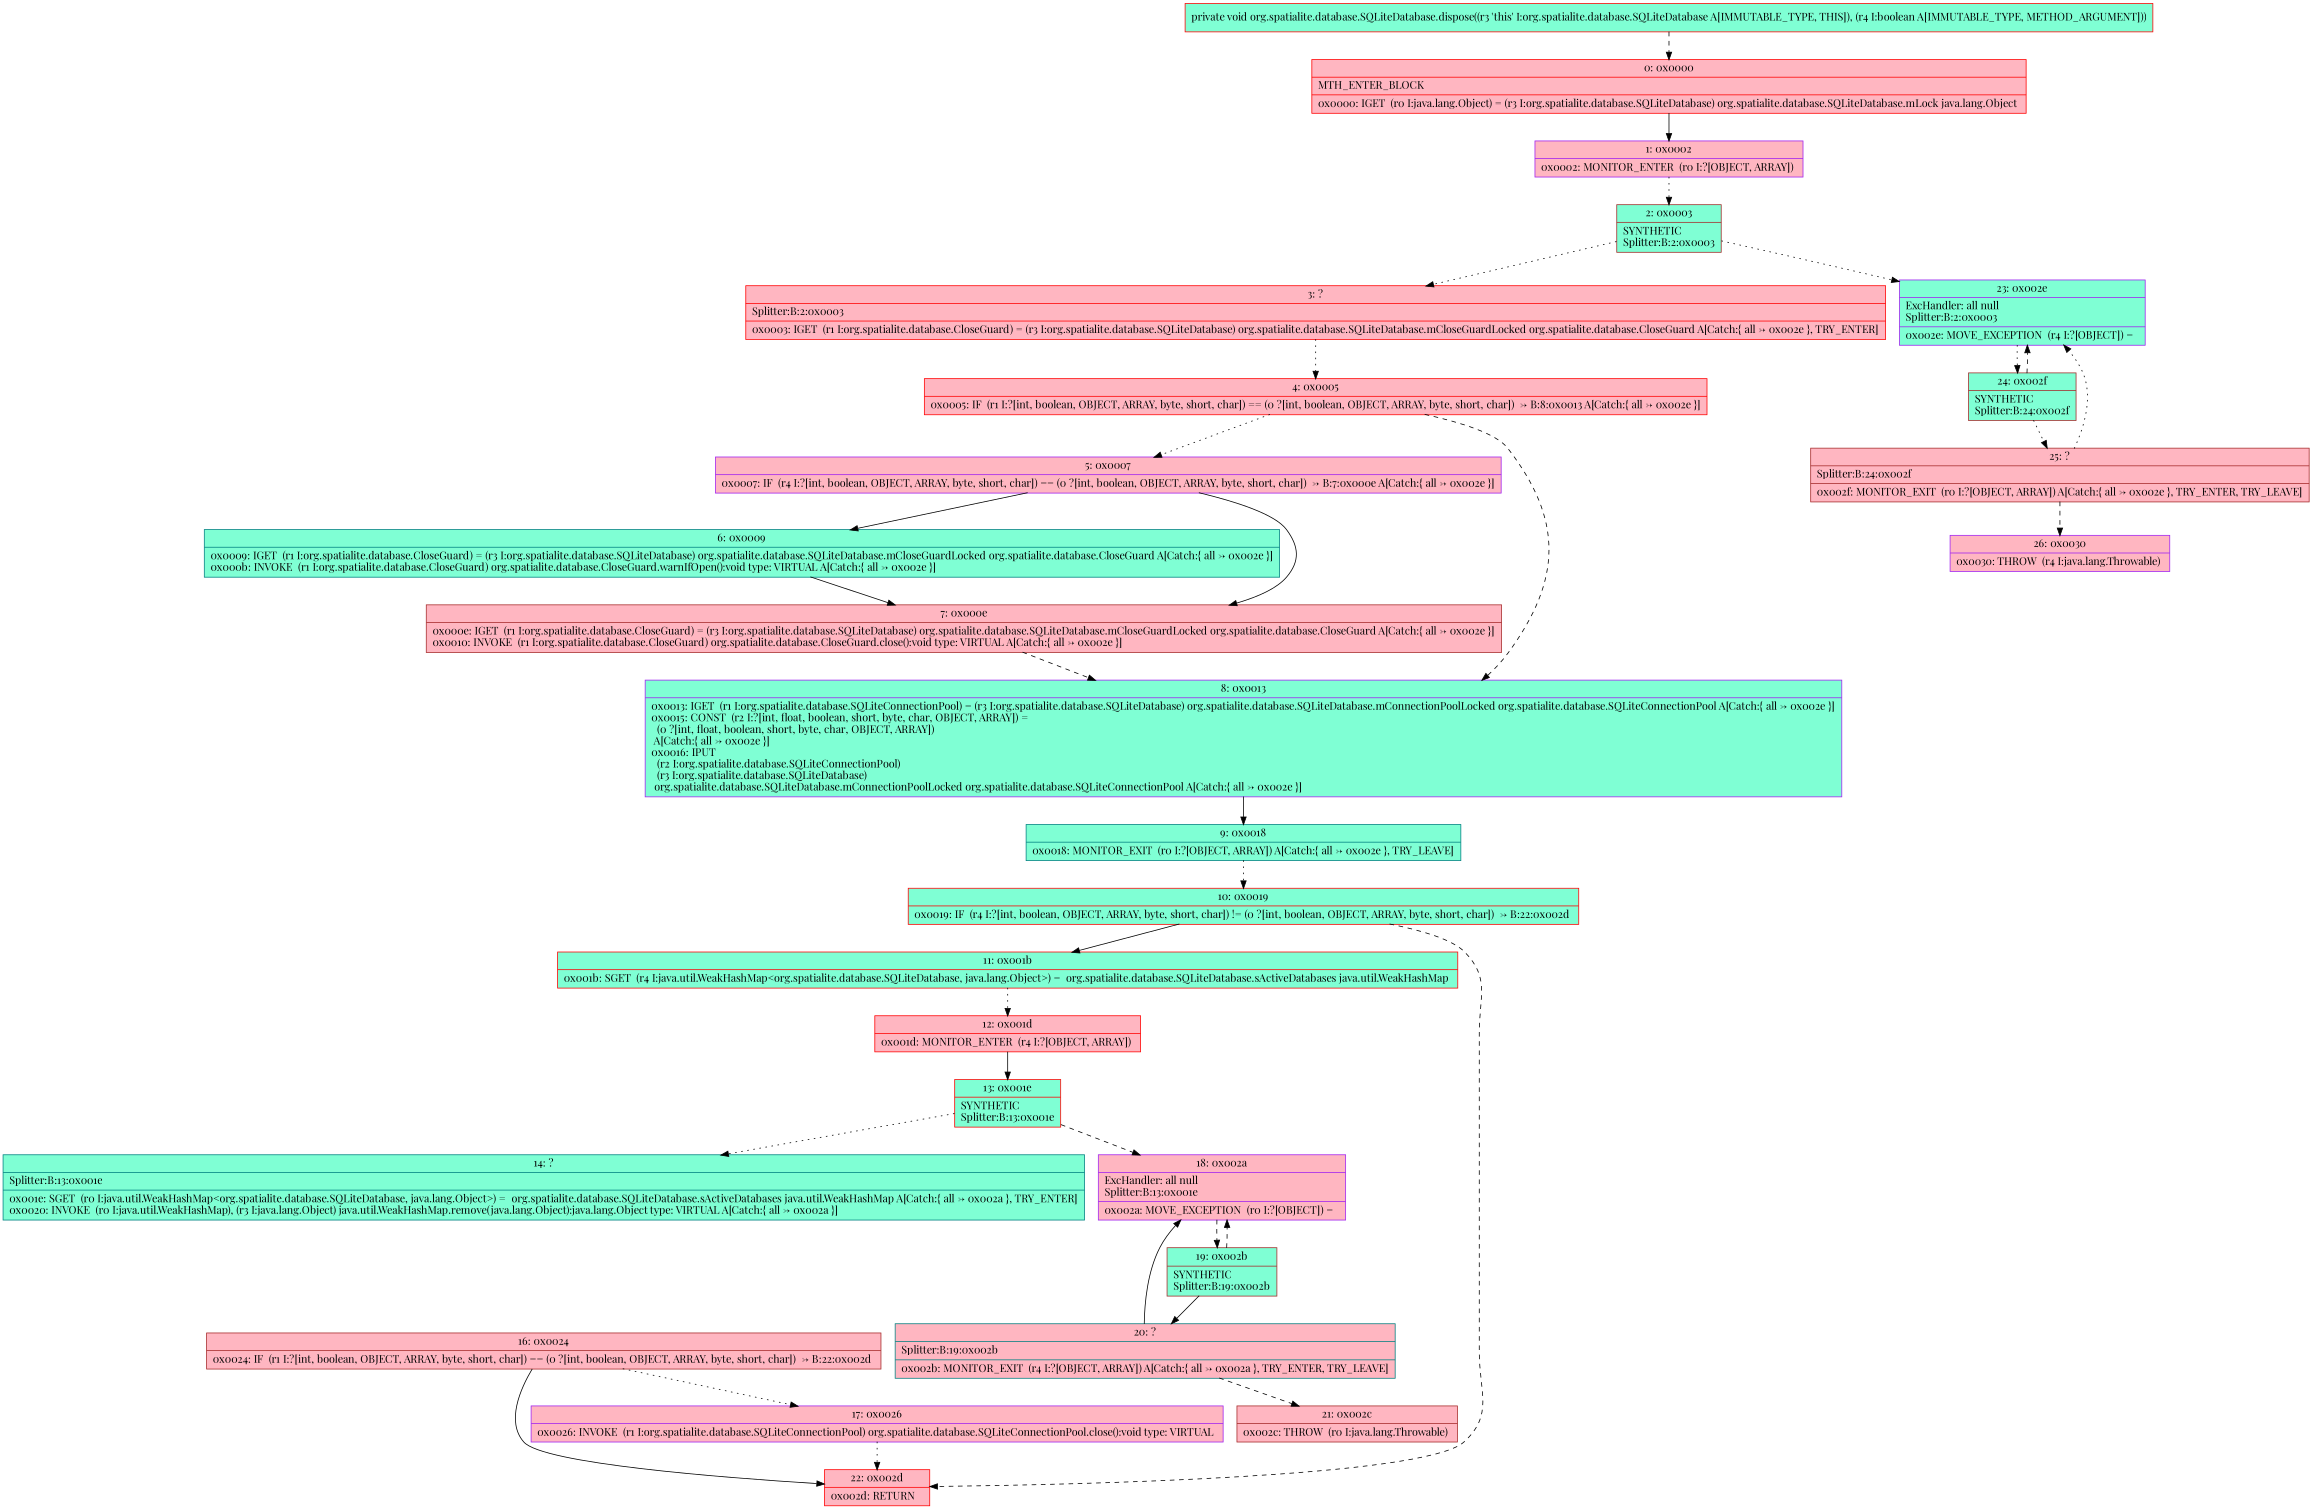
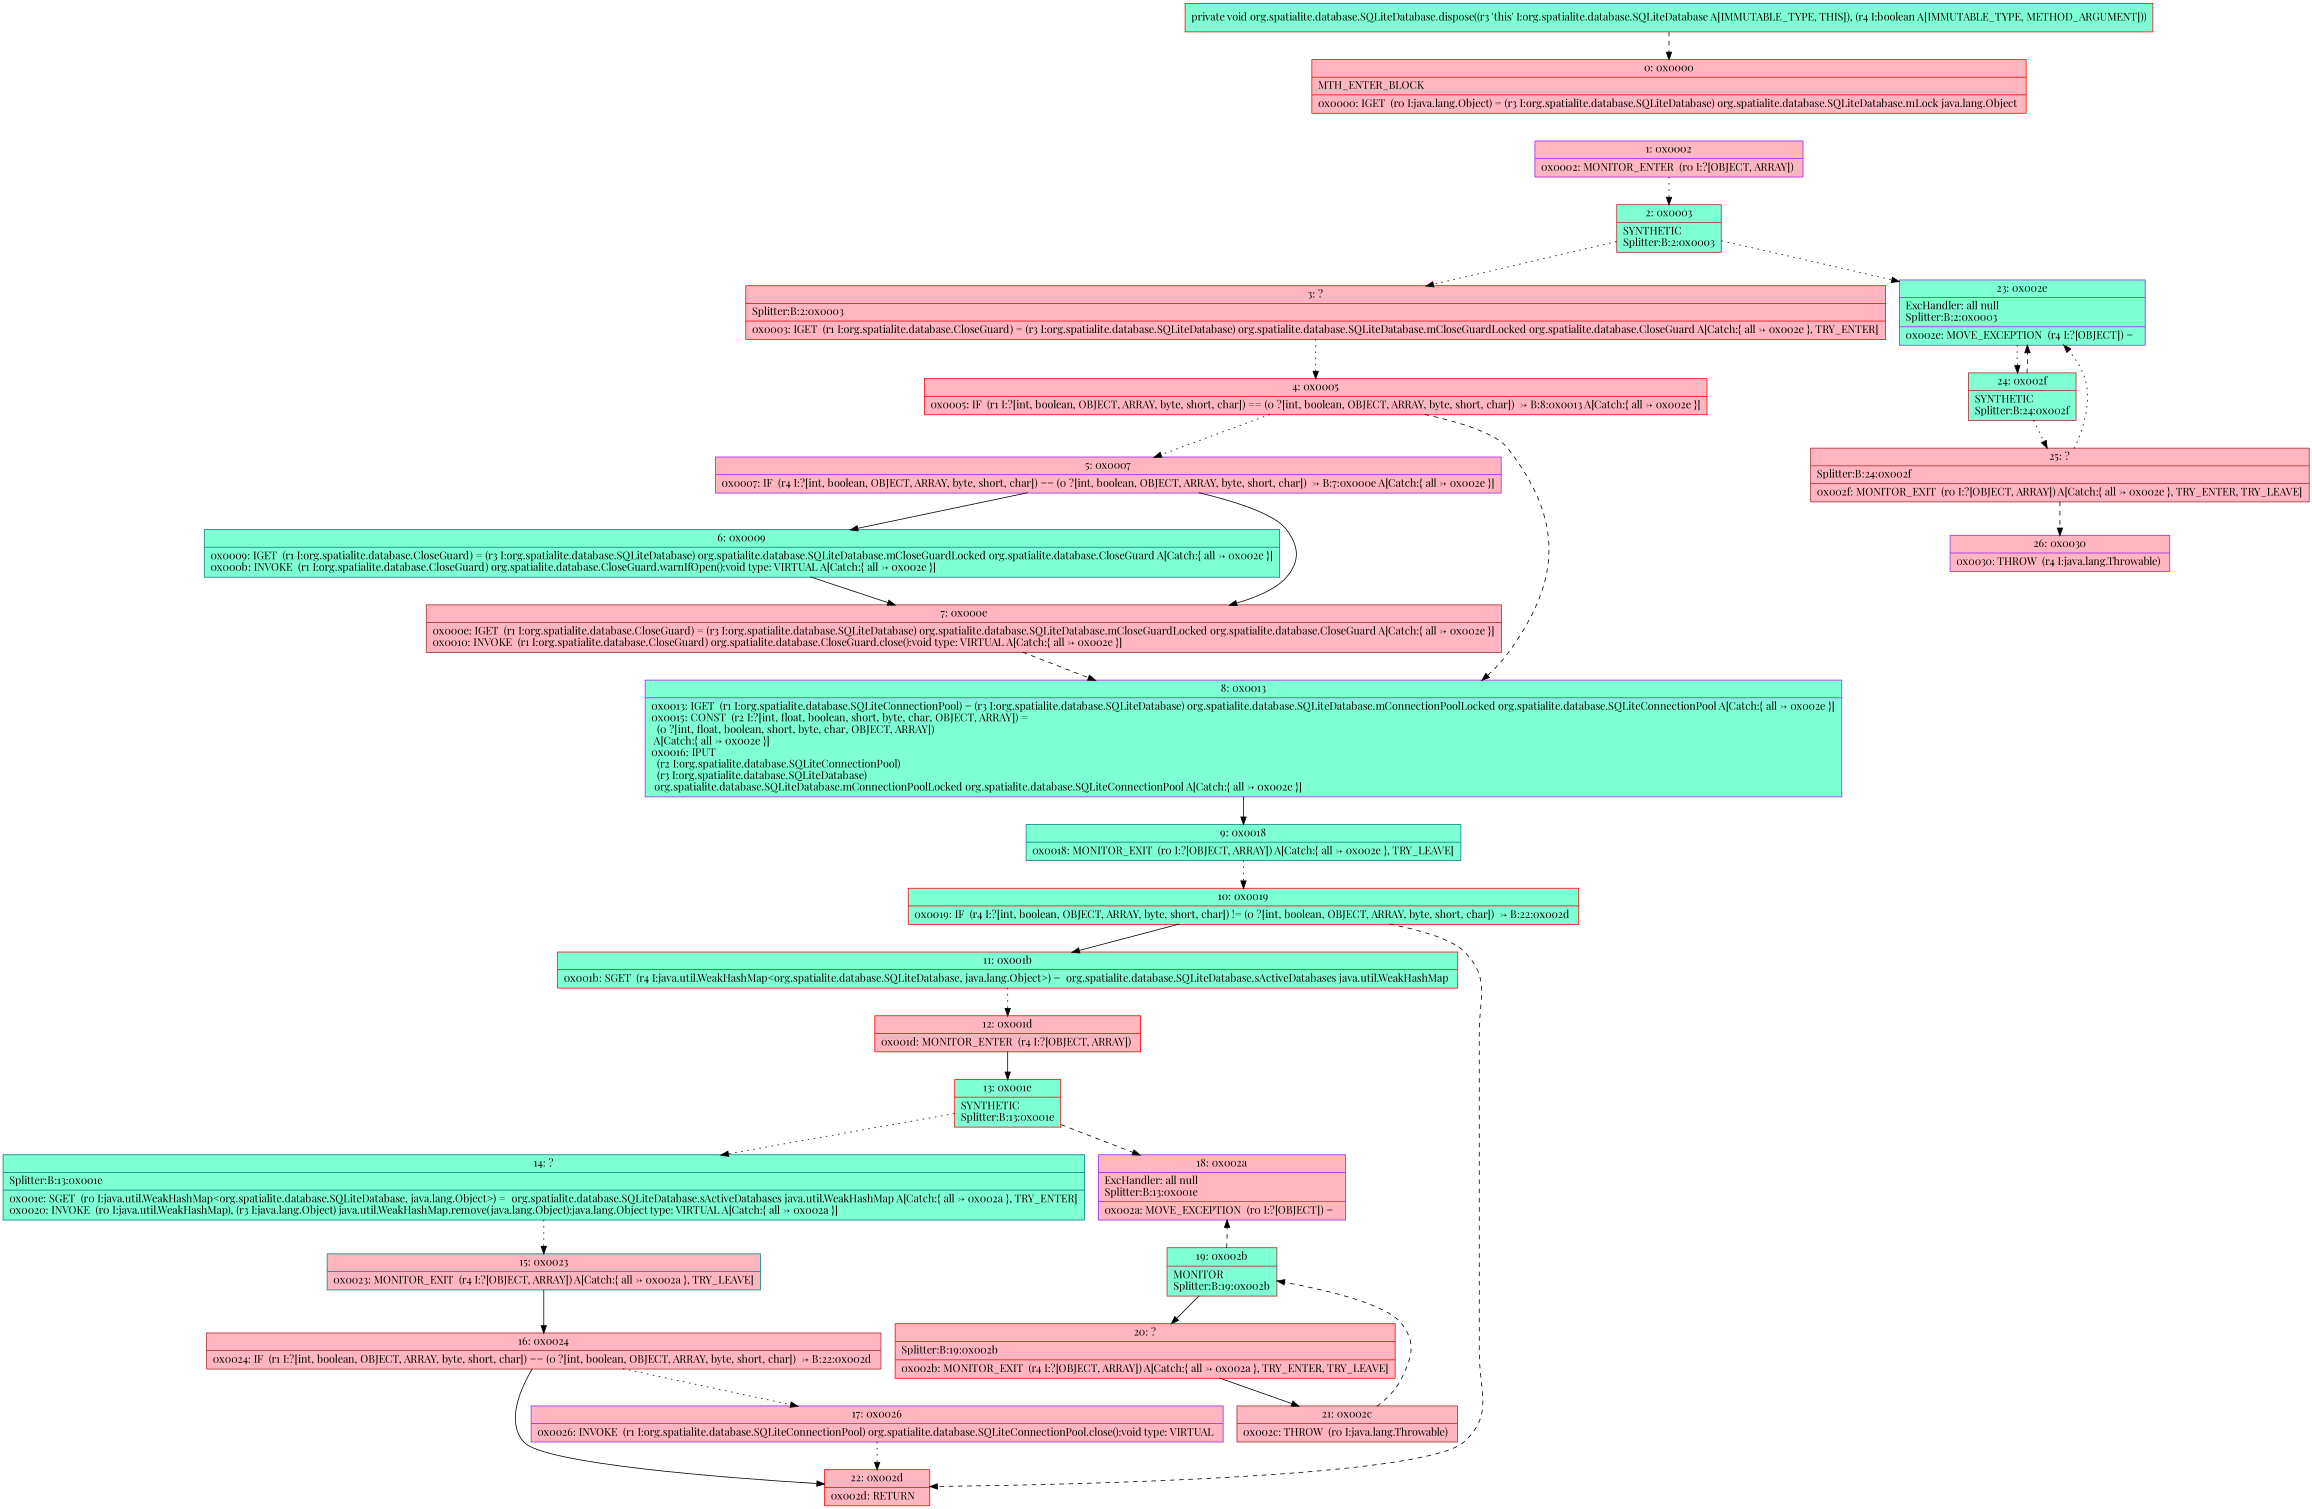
(1669, 123) -> none
(1217, 1230) -> (1390, 1314)
none -> (544, 1272)
(1151, 1272) -> none
(1203, 1275) -> (1199, 1275)
(1145, 1351) -> (1145, 1351)
(1256, 1391) -> (1256, 1391)
